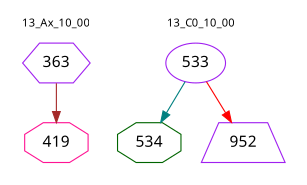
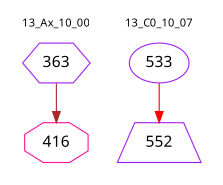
(201, 24) -> (159, 24)
(56, 143) -> (56, 143)
(149, 143) -> none
(243, 143) -> (159, 143)
